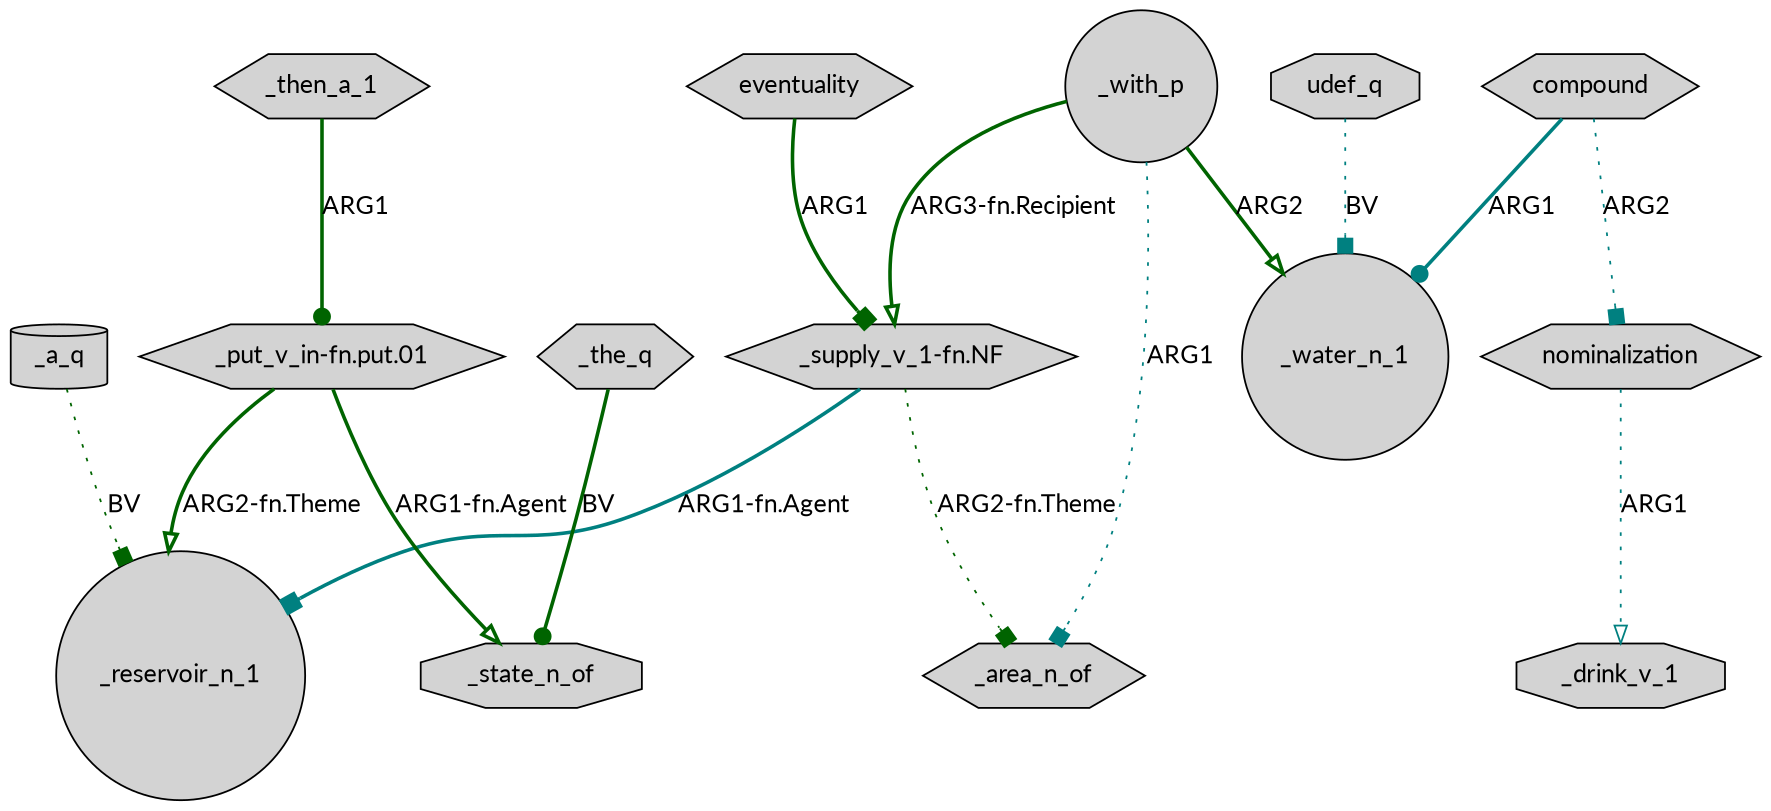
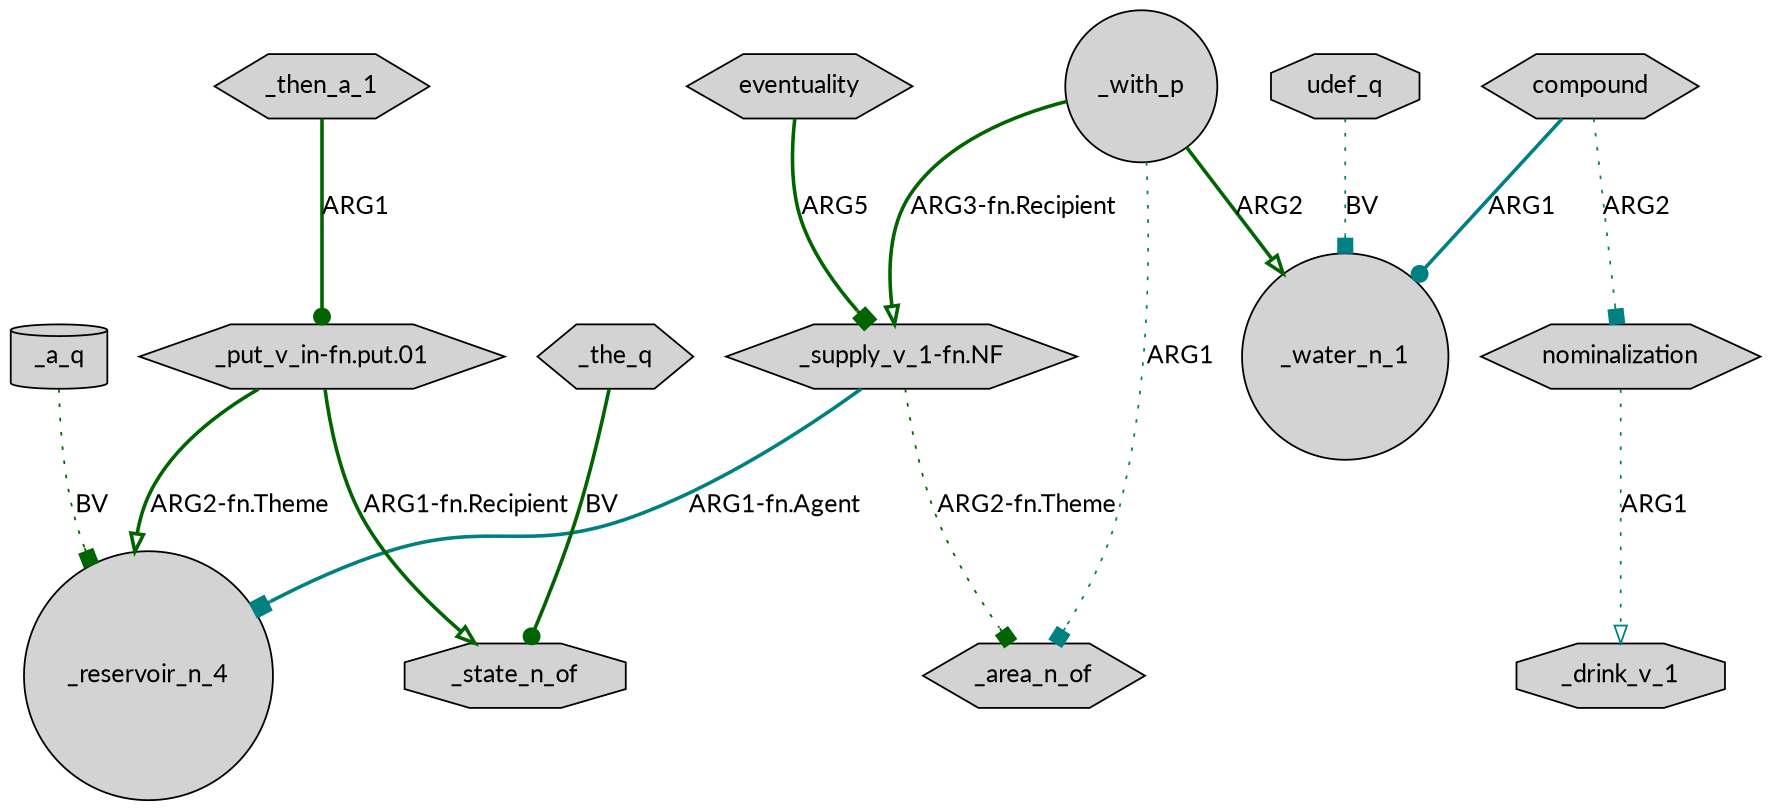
(835, 207) -> (835, 207)
(482, 506) -> (466, 506)
(181, 676) -> (148, 676)
